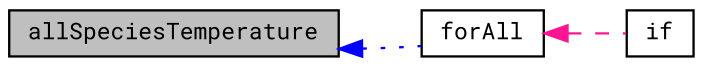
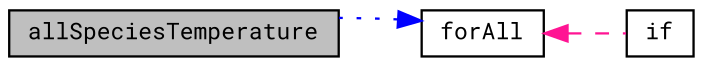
(392, 48) -> (369, 18)
